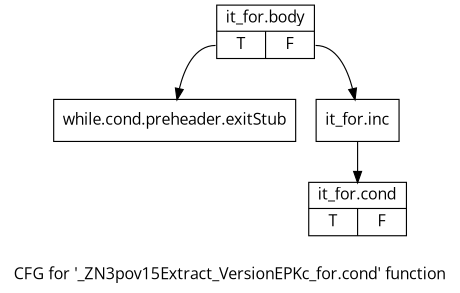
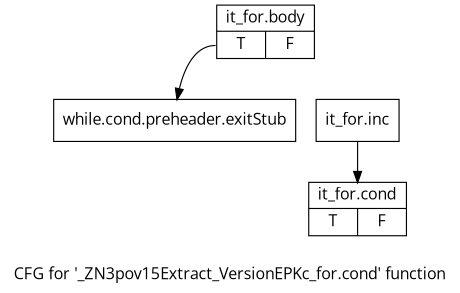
(341, 61) -> none
